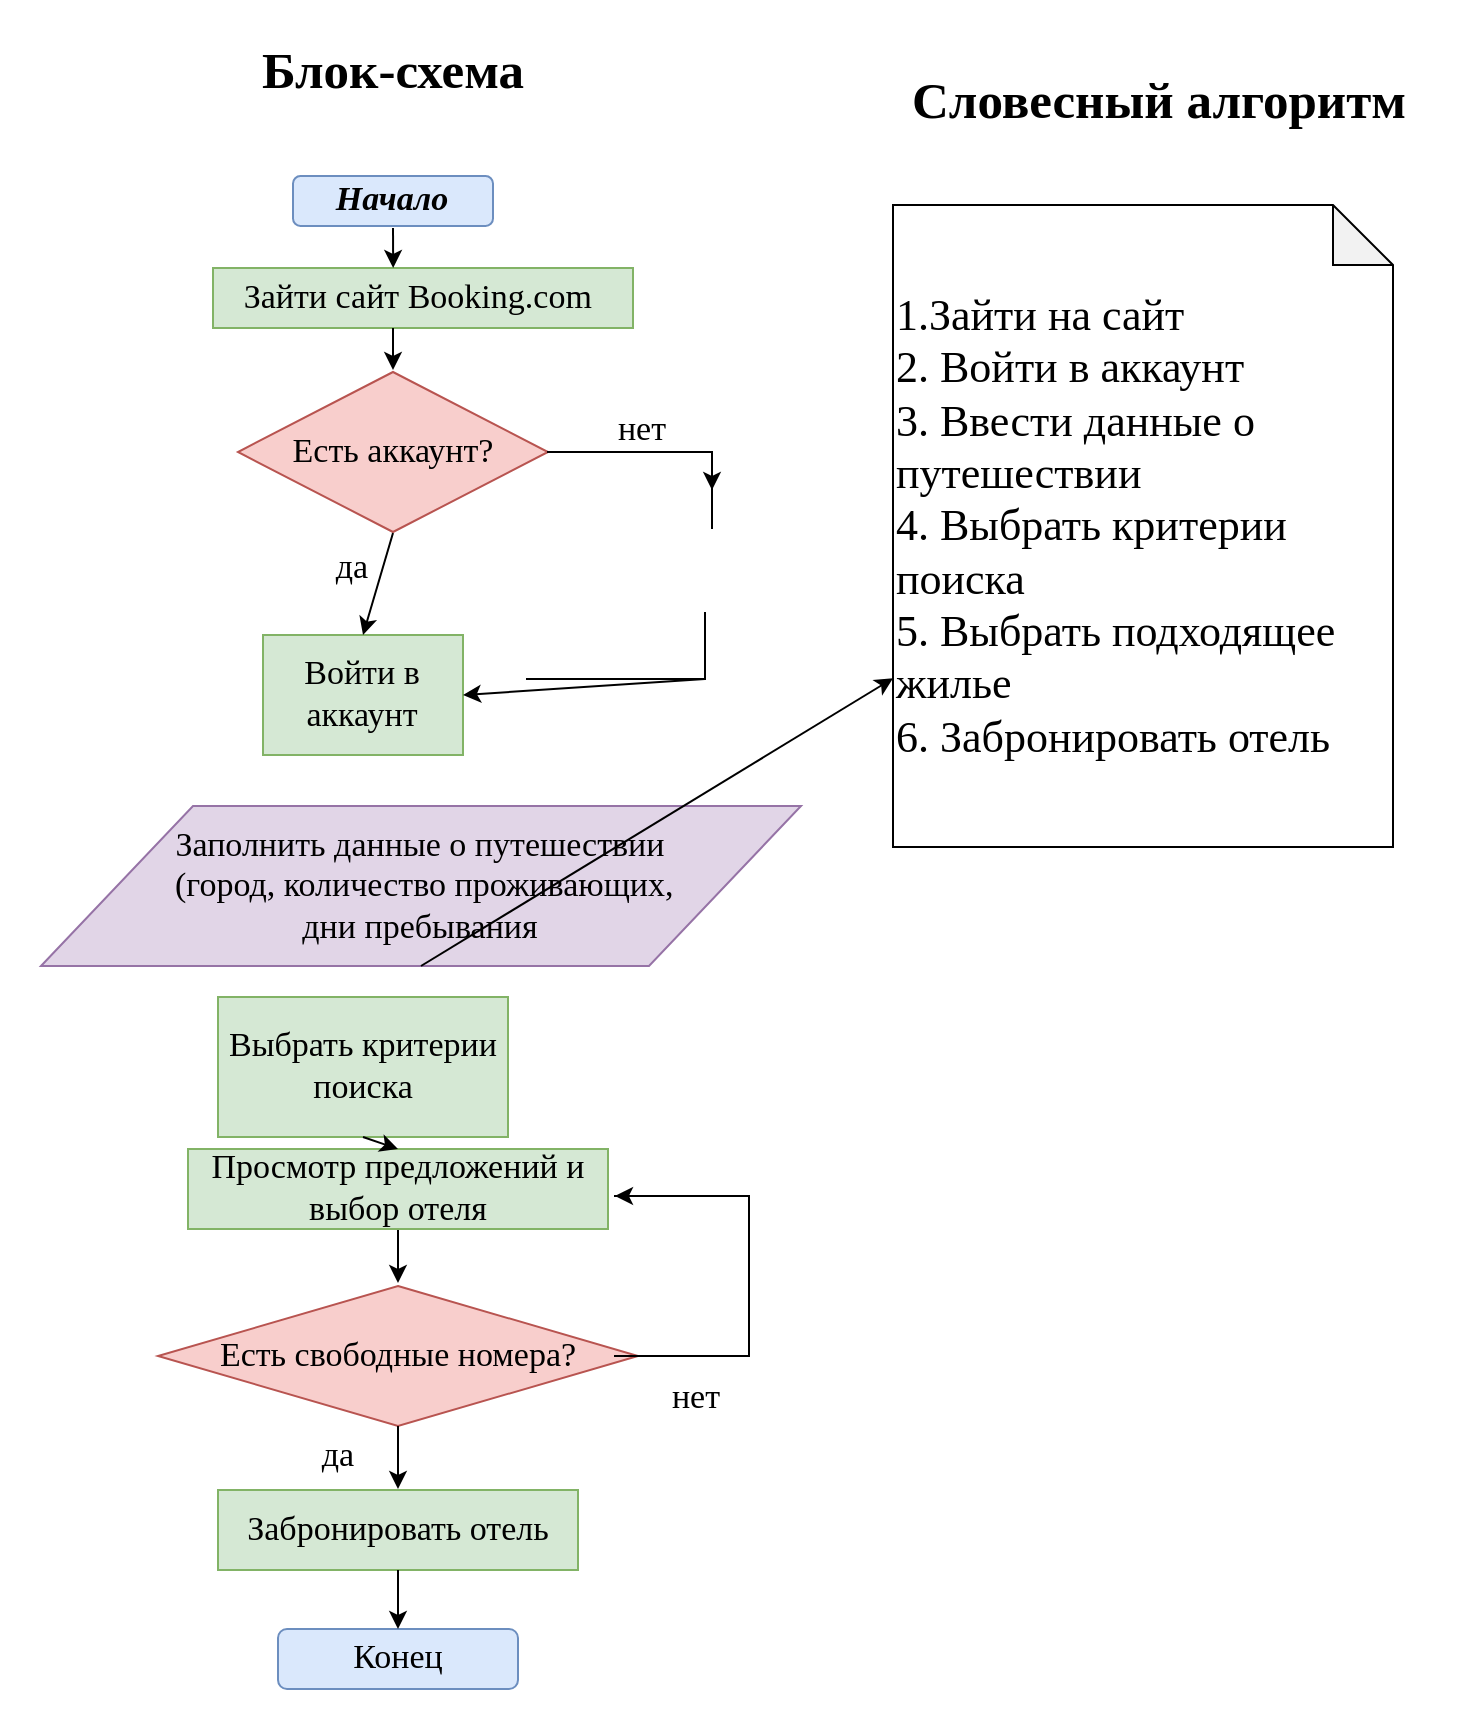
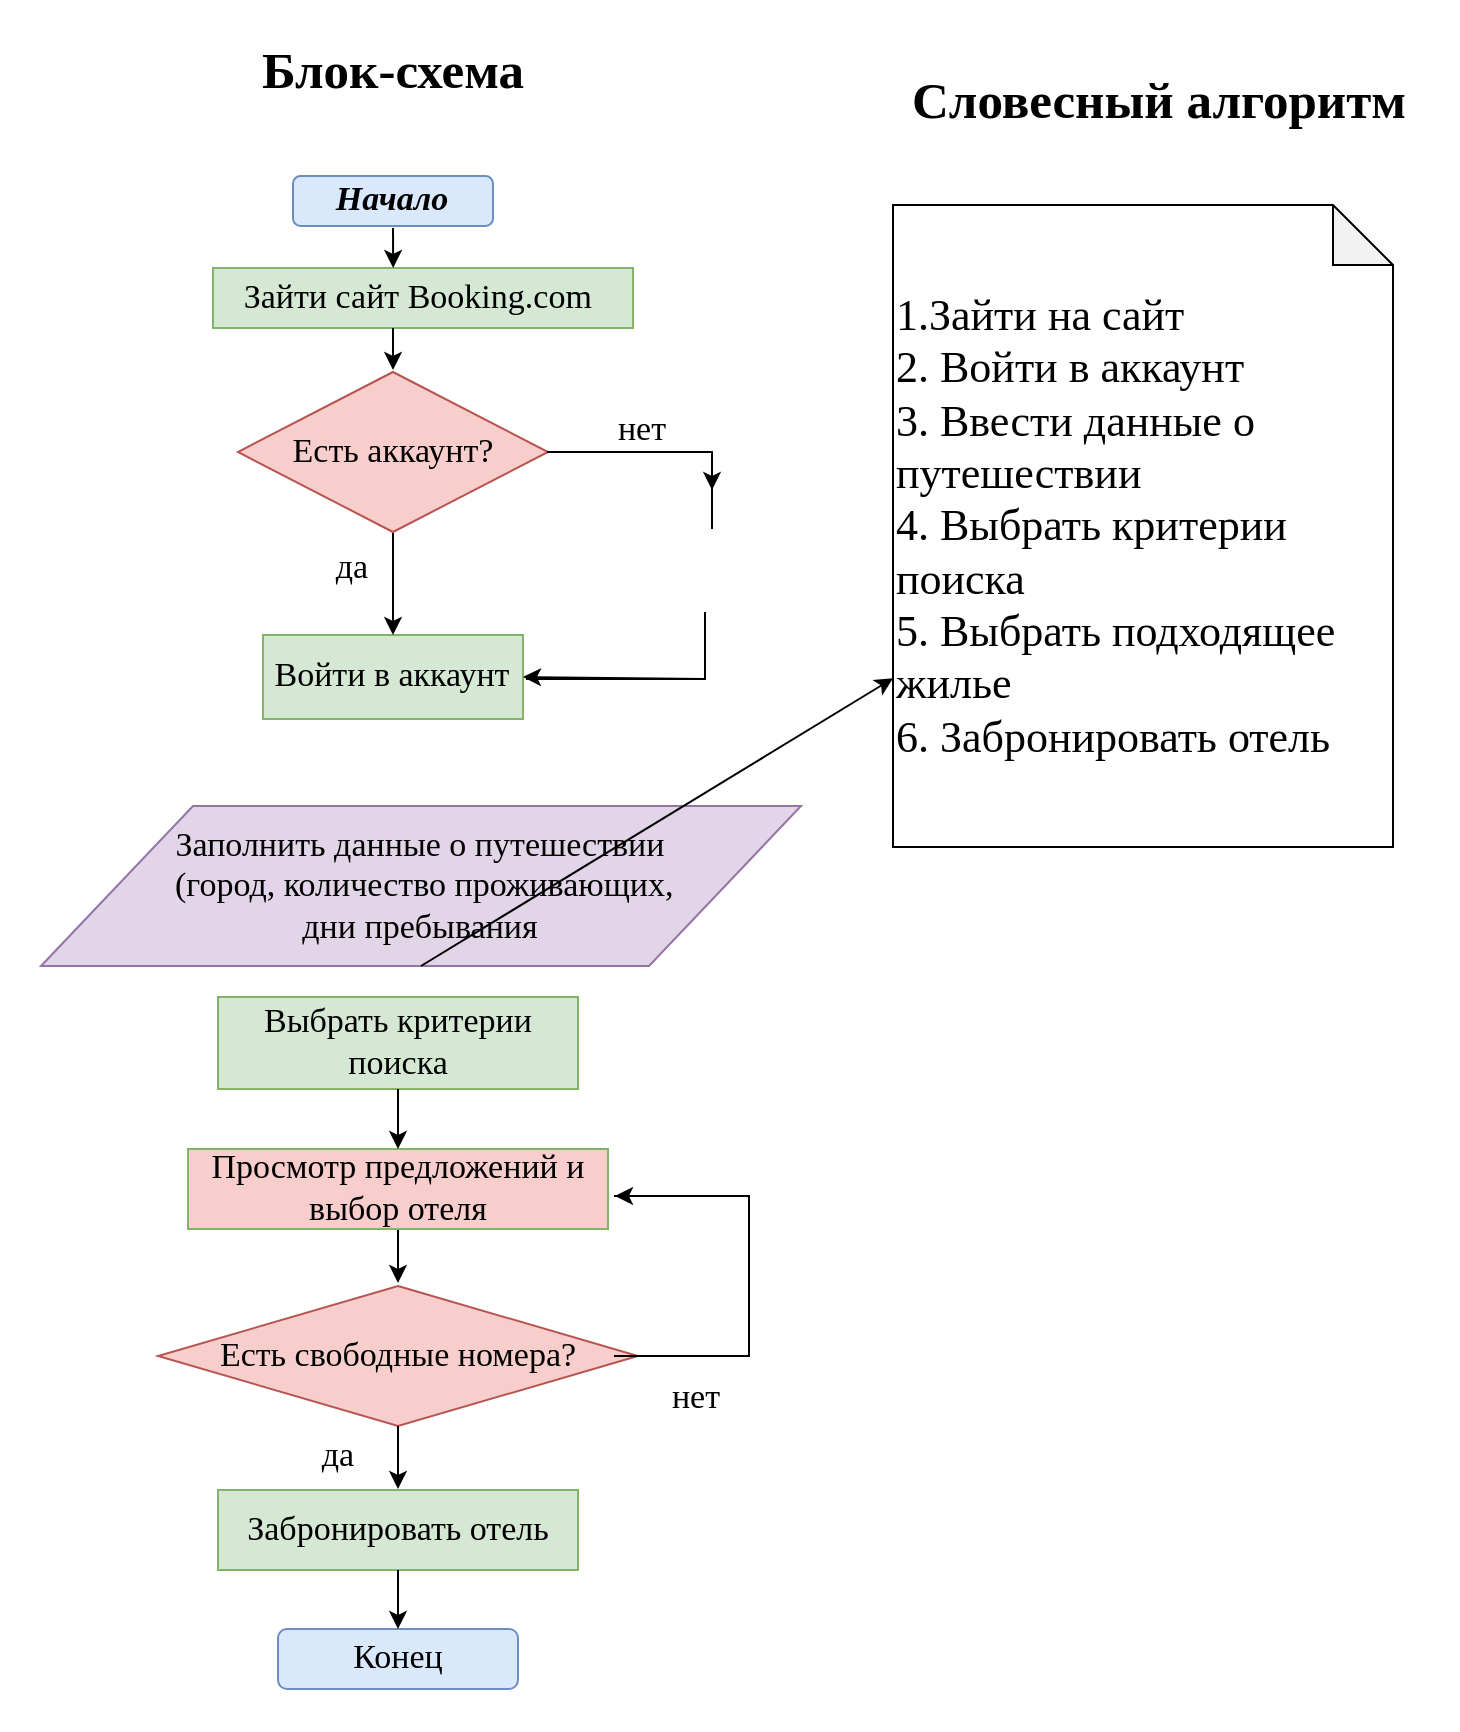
(363, 695) -> (393, 677)
(363, 1067) -> (398, 1043)
(398, 1189) -> (398, 1189)
